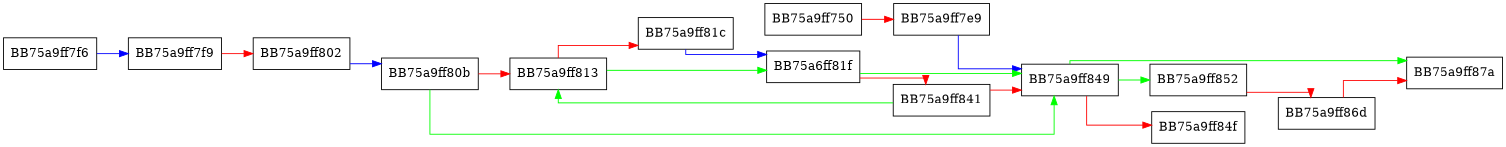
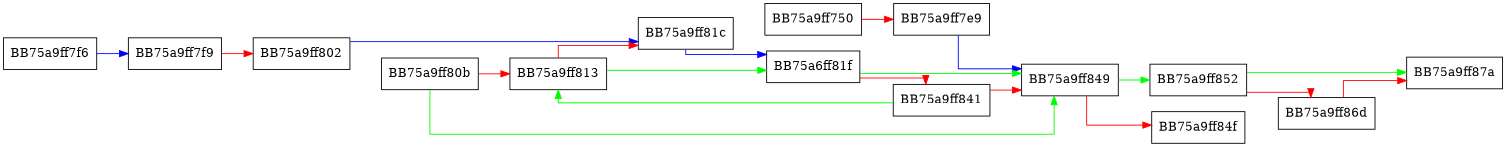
(1232, 61) -> (1322, 72)
(361, 64) -> (490, 42)
